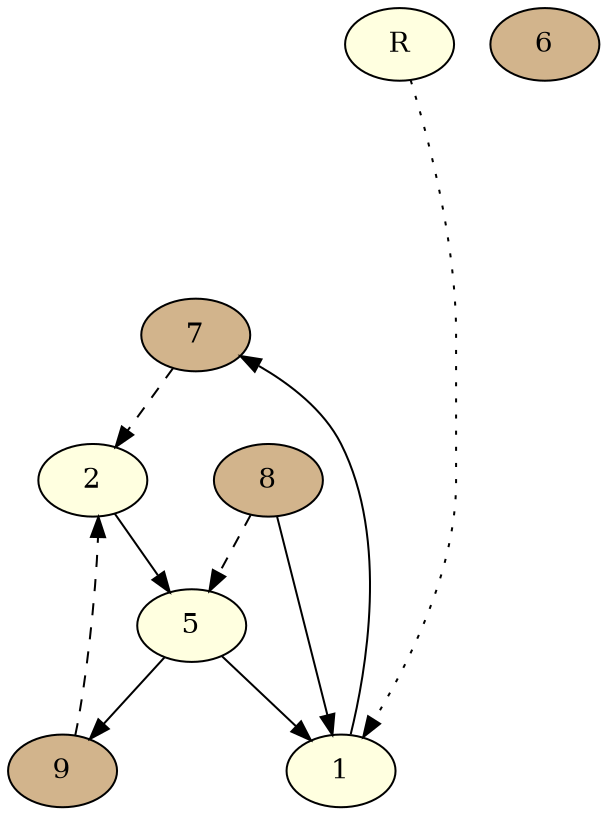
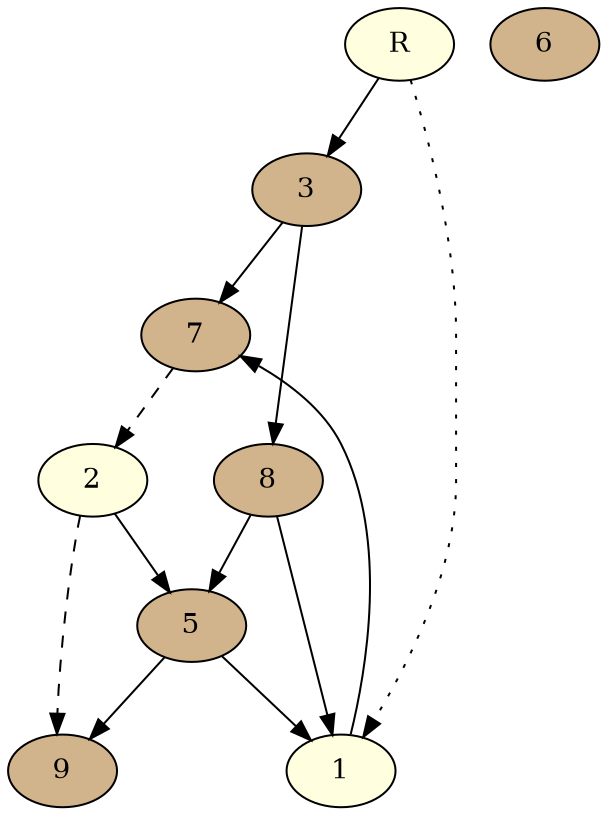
none -> (307, 190)
(235, 544) -> (235, 544)
(192, 626) -> (192, 626)
(90, 637) -> (65, 614)
